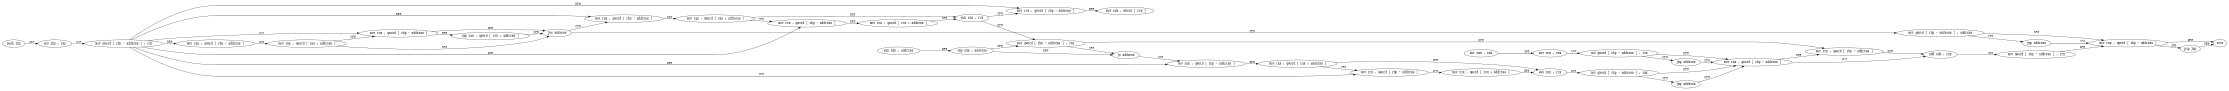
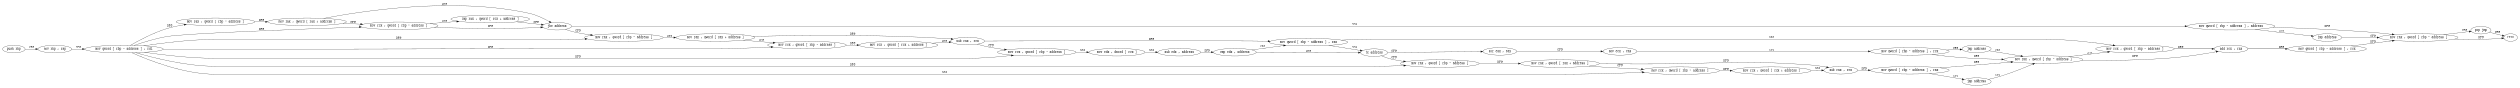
none -> (1150, 52)
none -> (1434, 52)
(1940, 55) -> (2231, 49)
